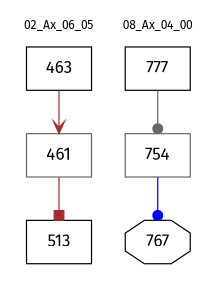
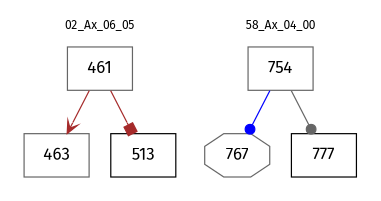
(158, 26) -> (281, 26)
(59, 69) -> (57, 155)
(59, 106) -> (81, 107)
(158, 107) -> (300, 108)
(158, 242) -> (237, 155)
